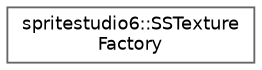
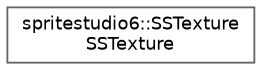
(131, 35) -> (131, 35)
